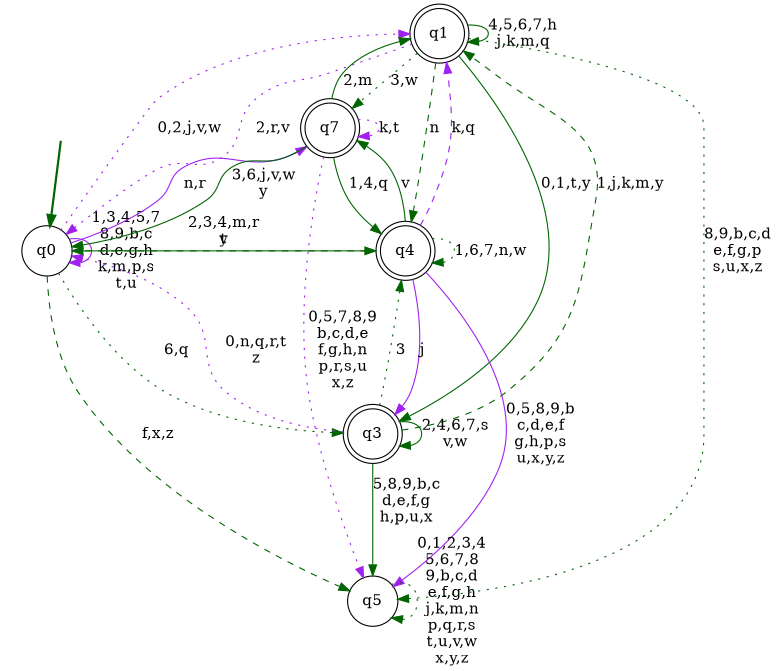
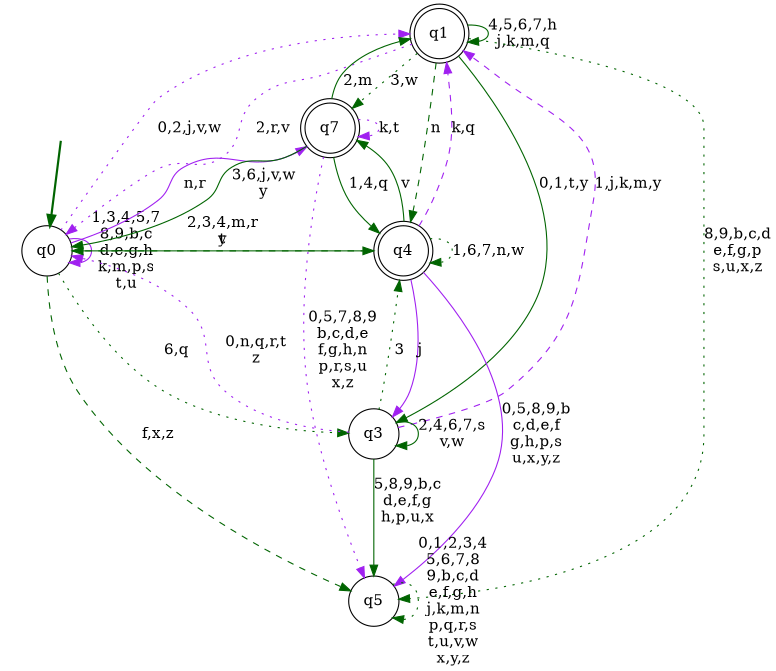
(585, 264) -> (582, 265)
(373, 434) -> (374, 434)
